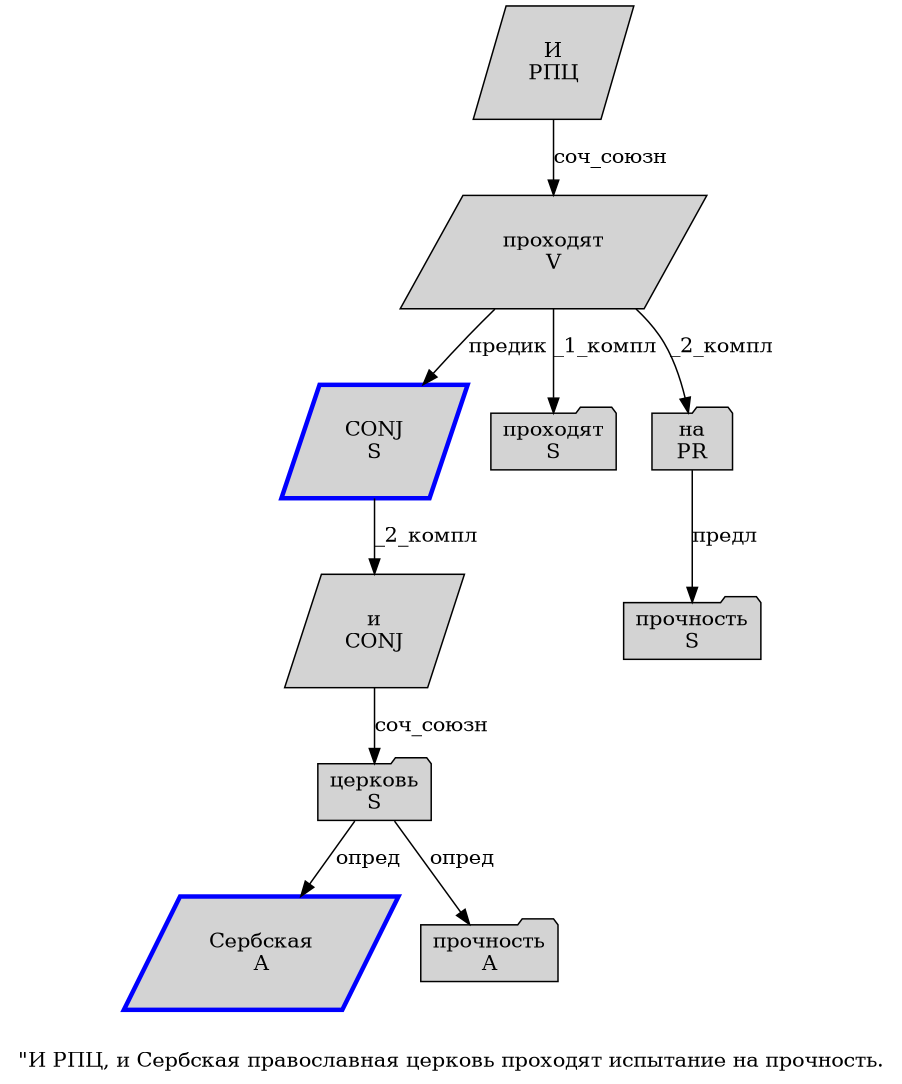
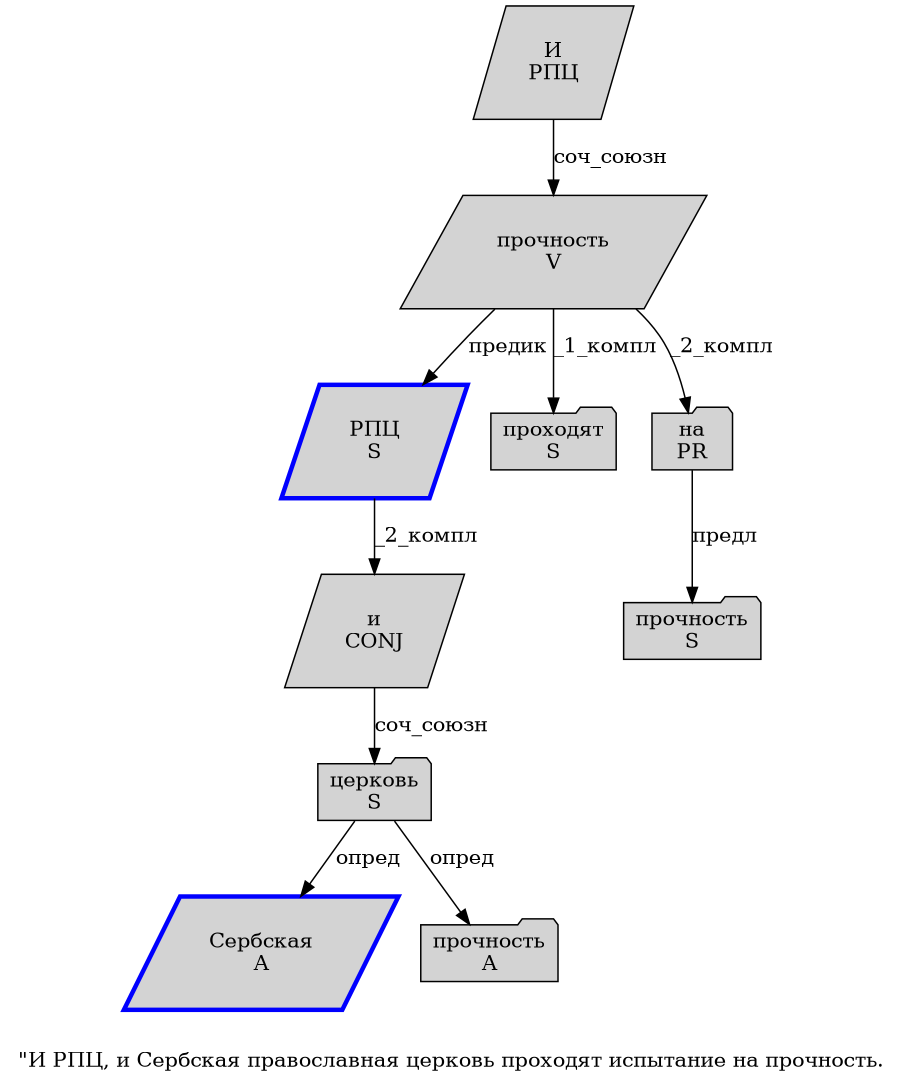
(554, 252) -> (554, 252)
(375, 442) -> (375, 442)
